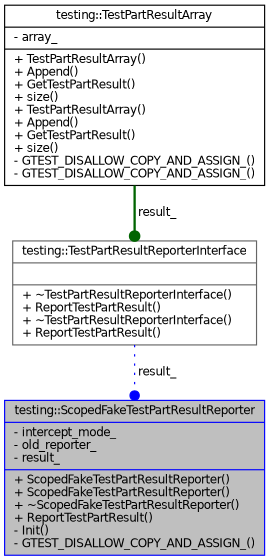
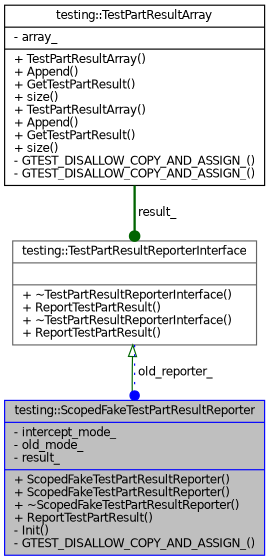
(156, 373) -> (174, 373)
none -> (132, 379)
(55, 445) -> (49, 445)
